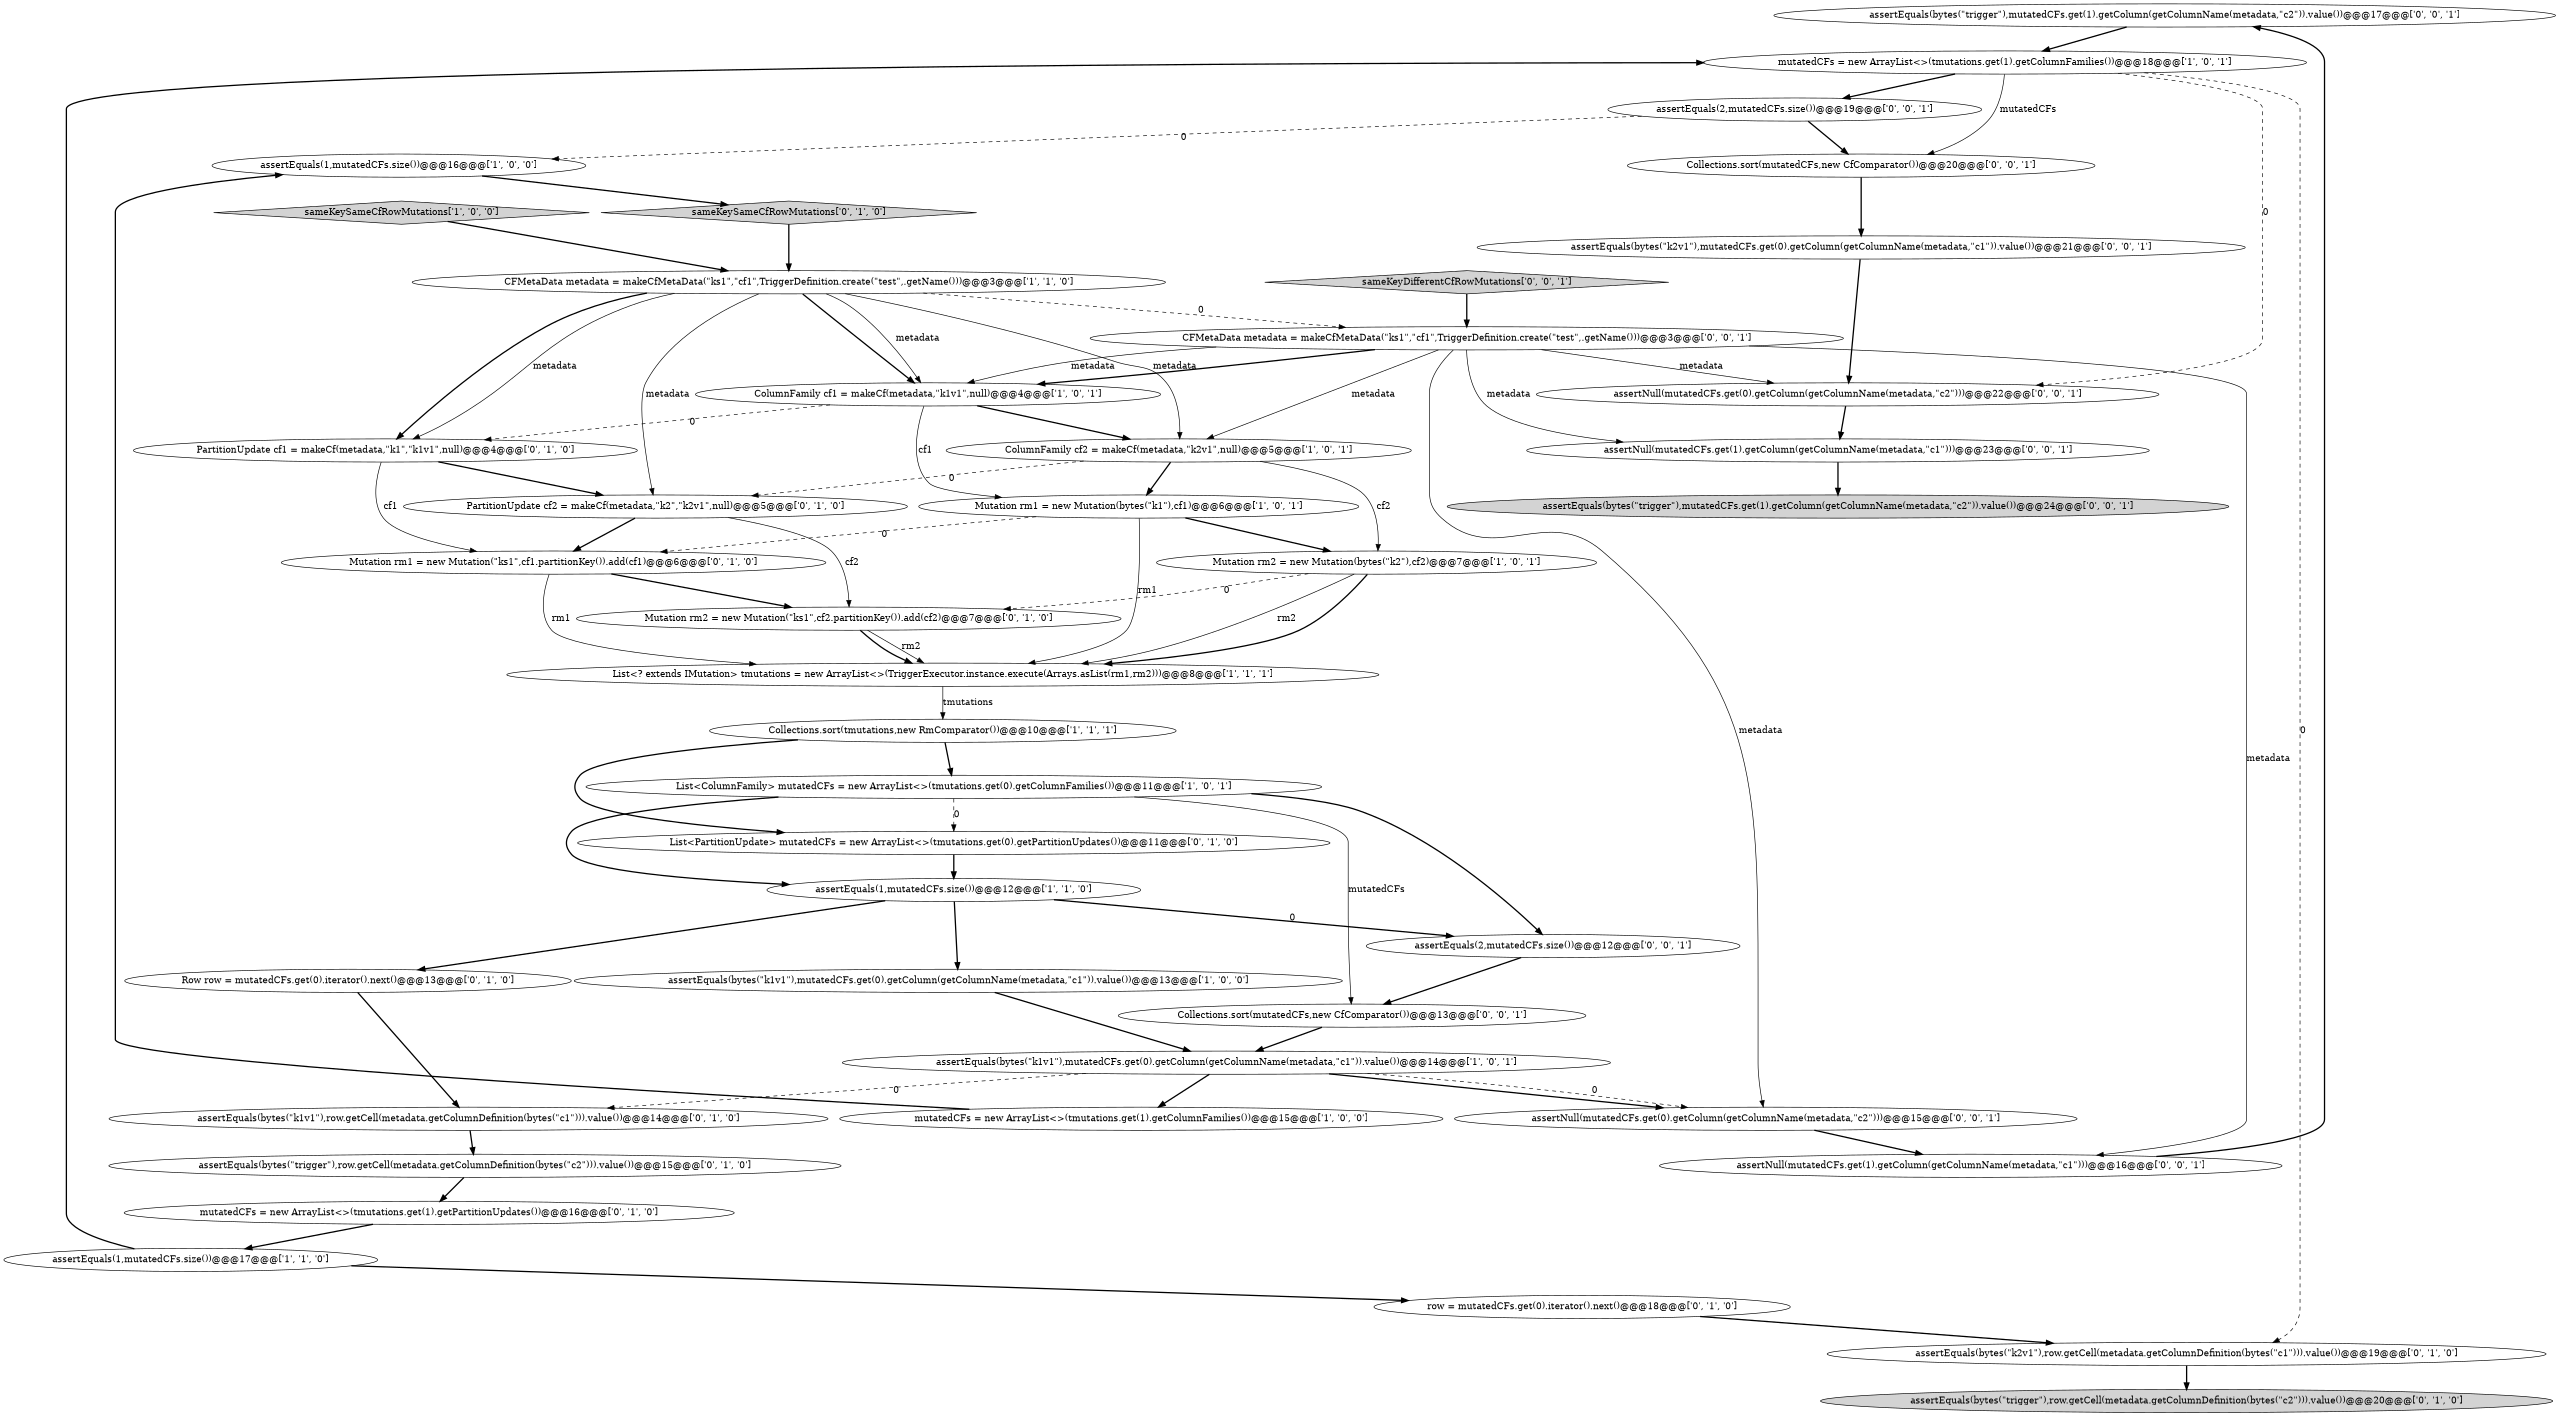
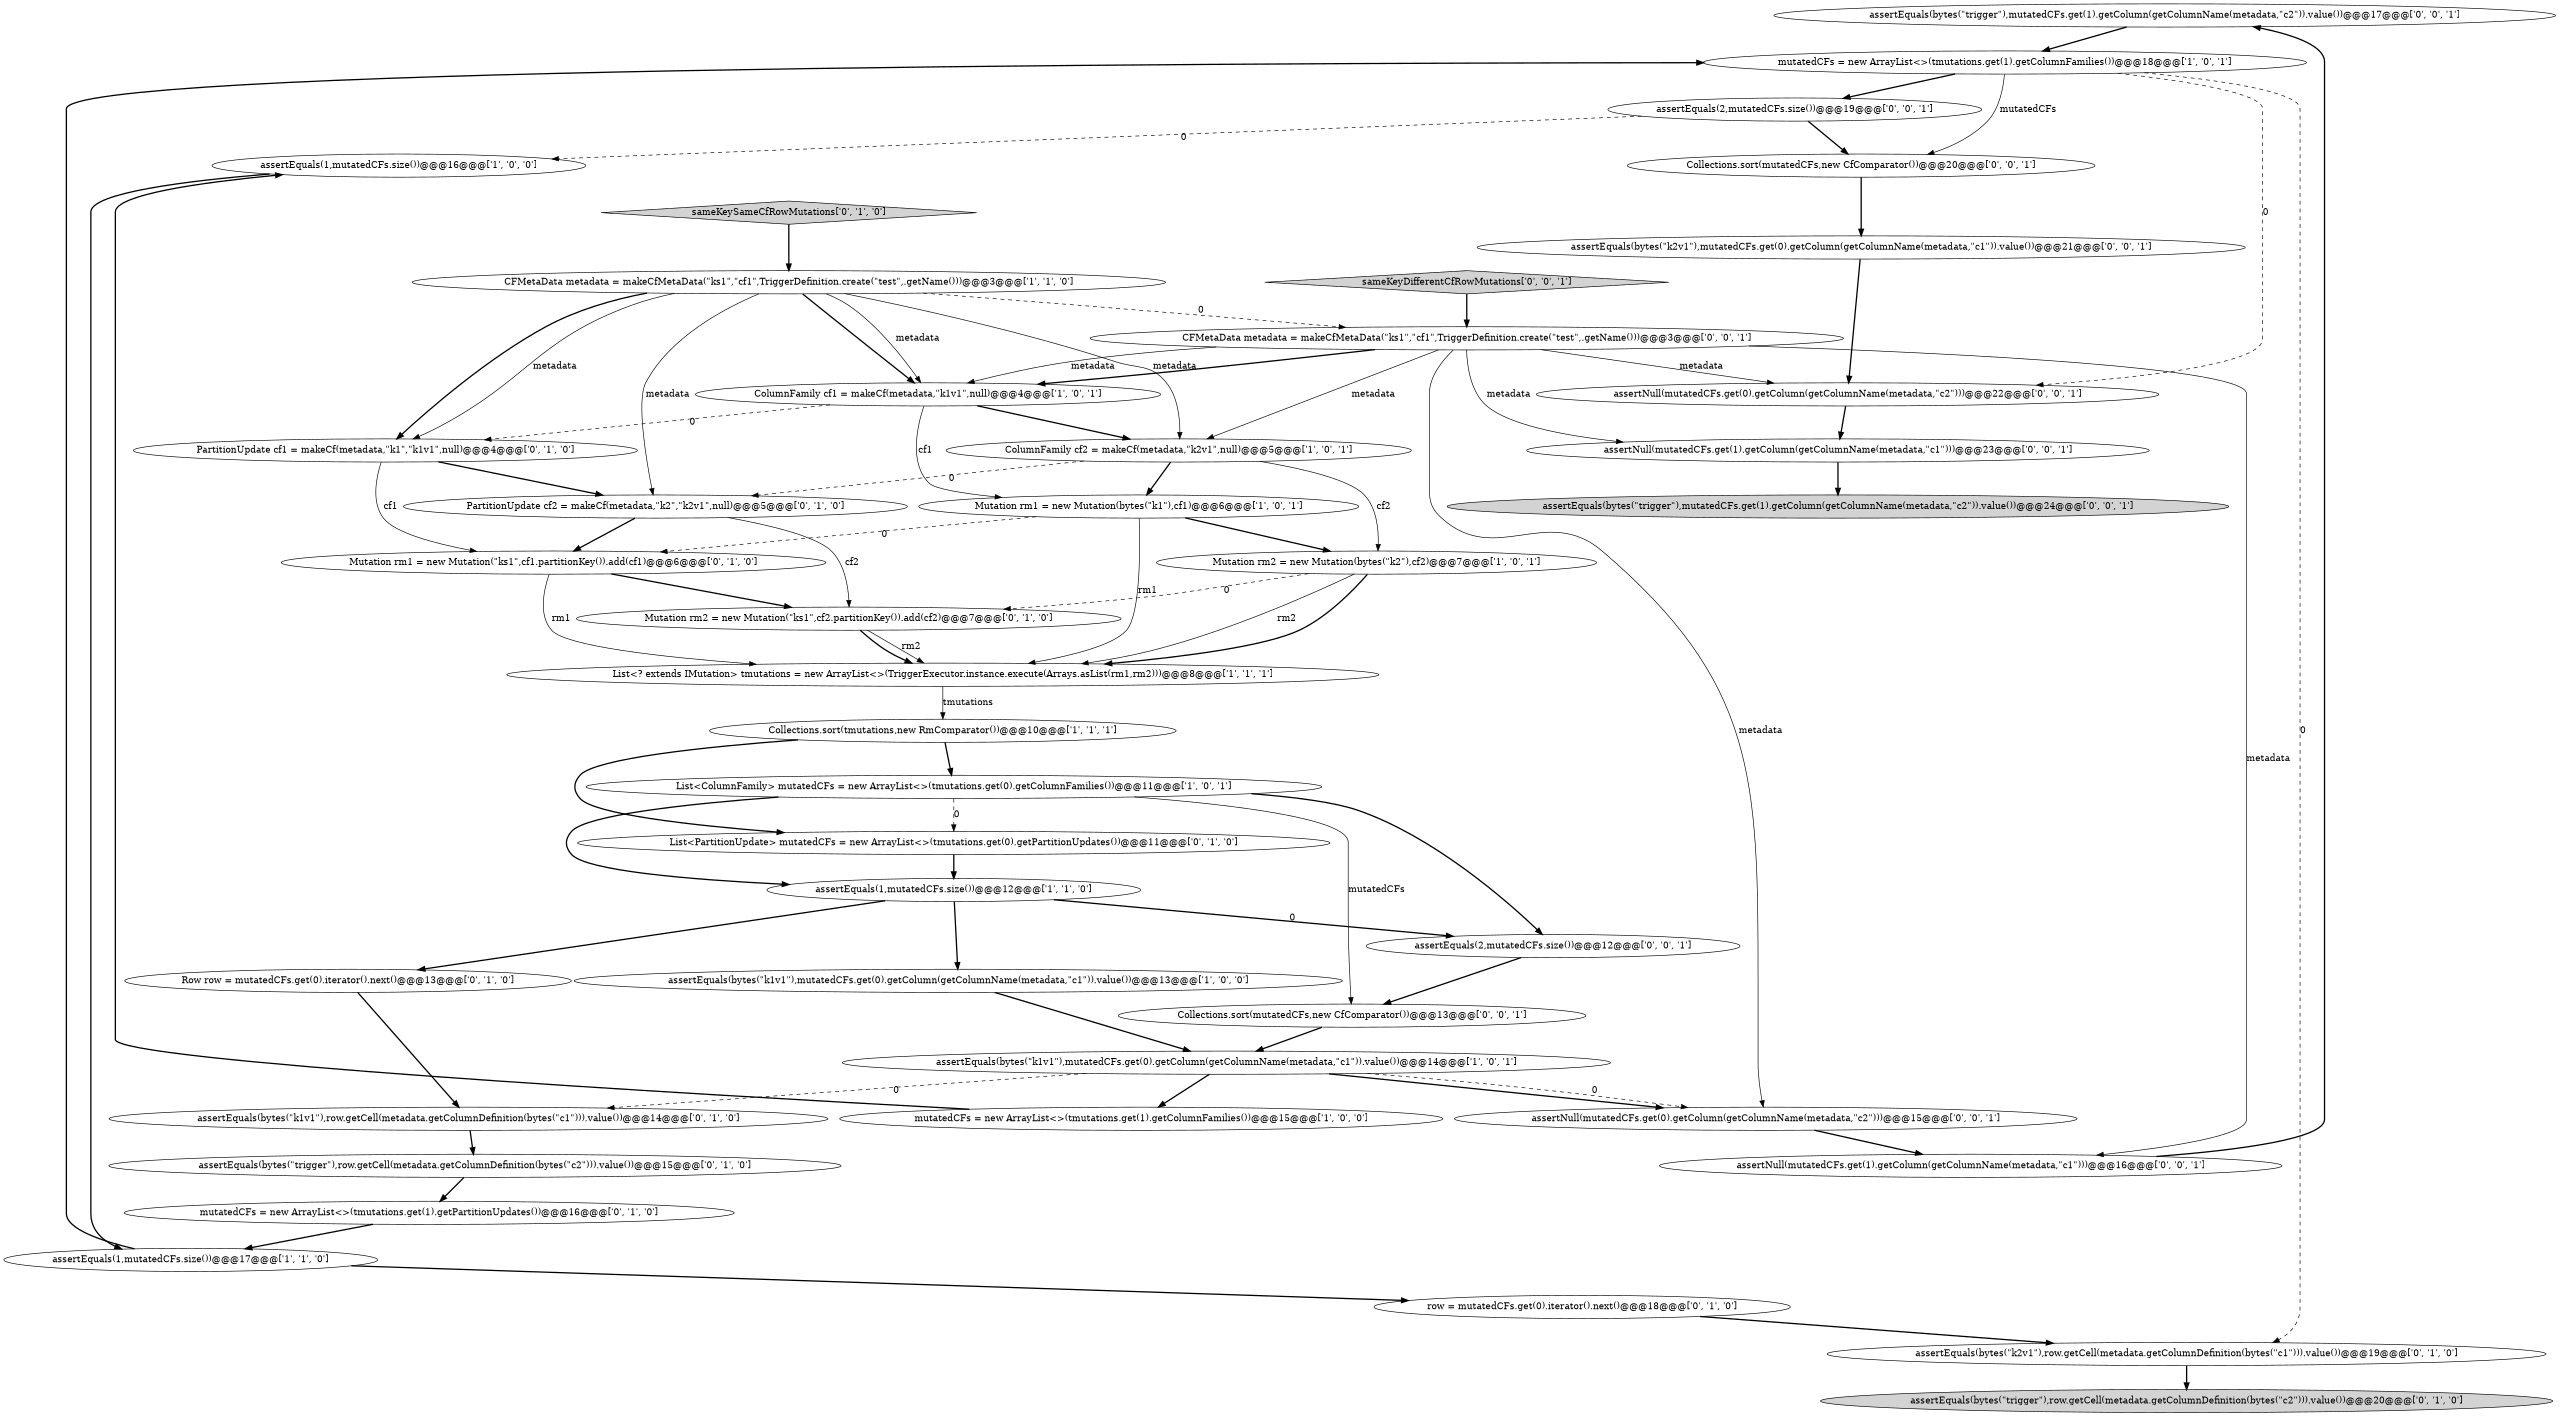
(602, 190) -> (91, 641)
(401, 213) -> none
